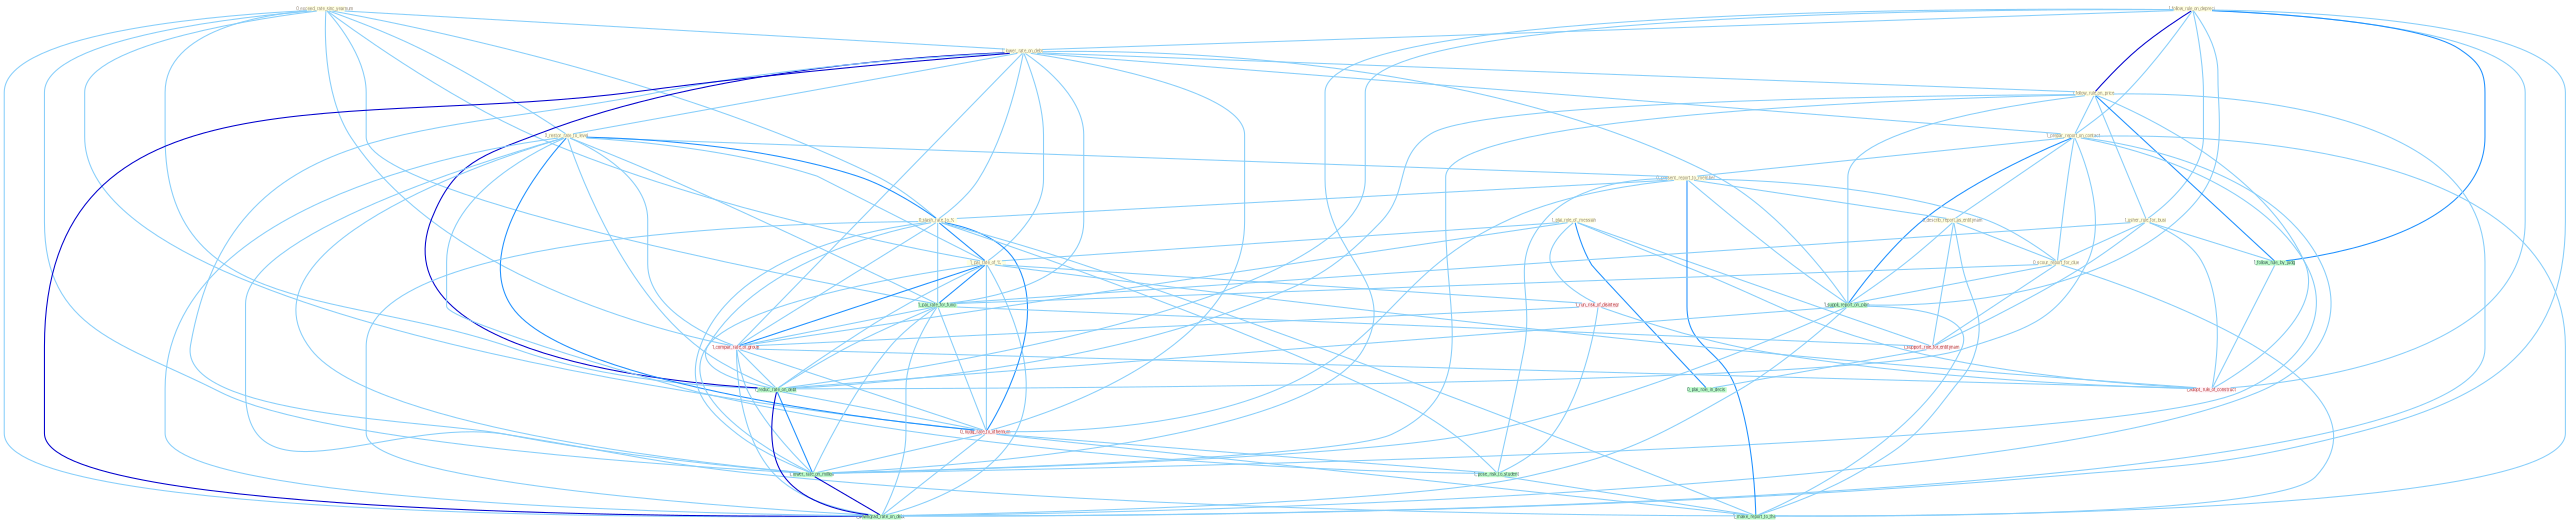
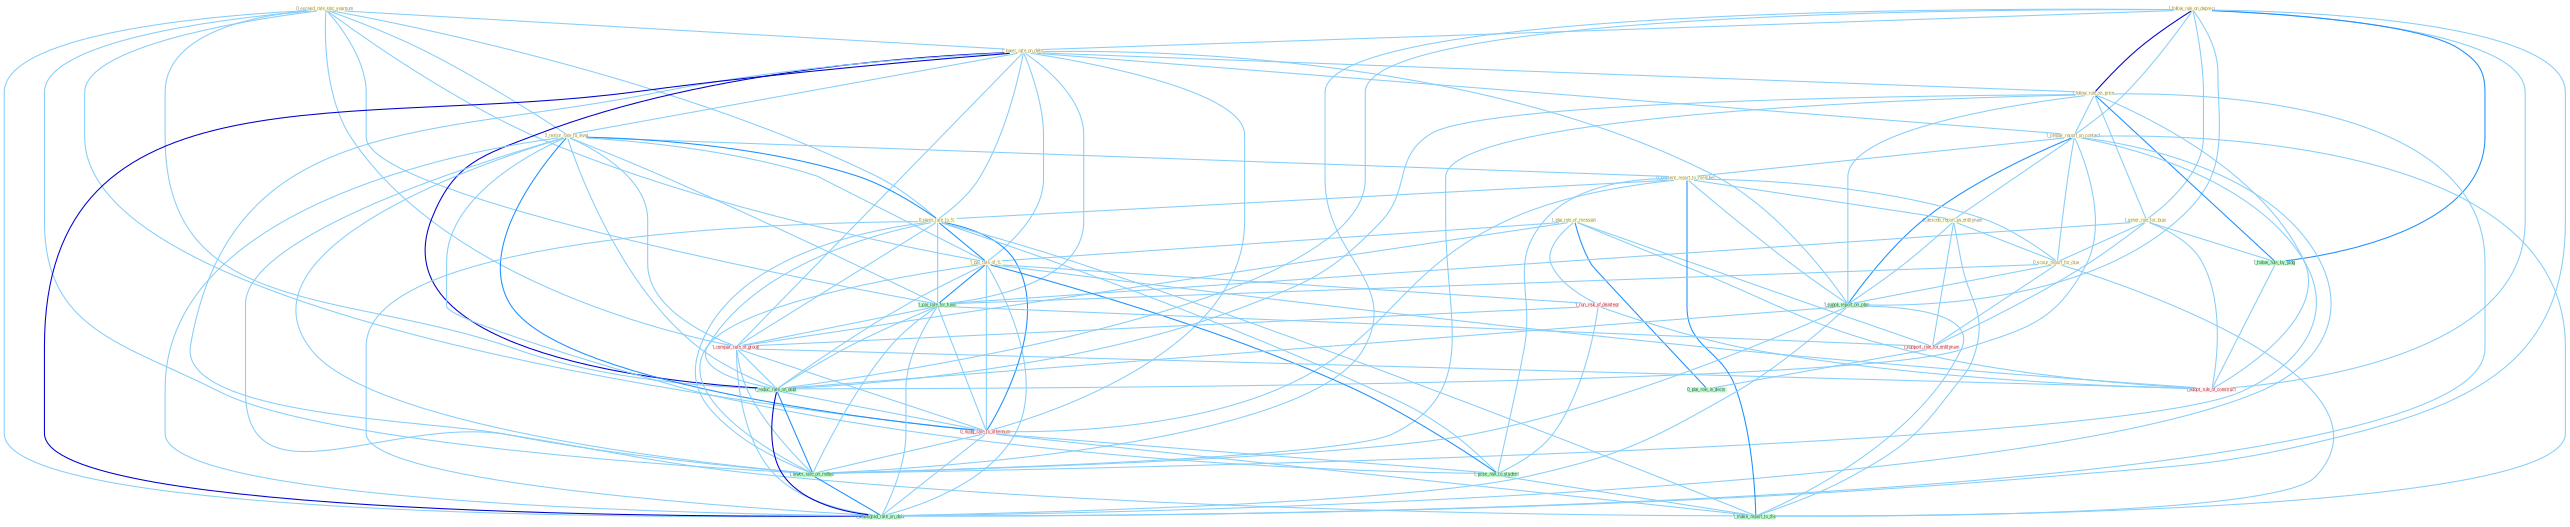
(861, 305) -> (1240, 342)
(847, 496) -> (847, 496)
